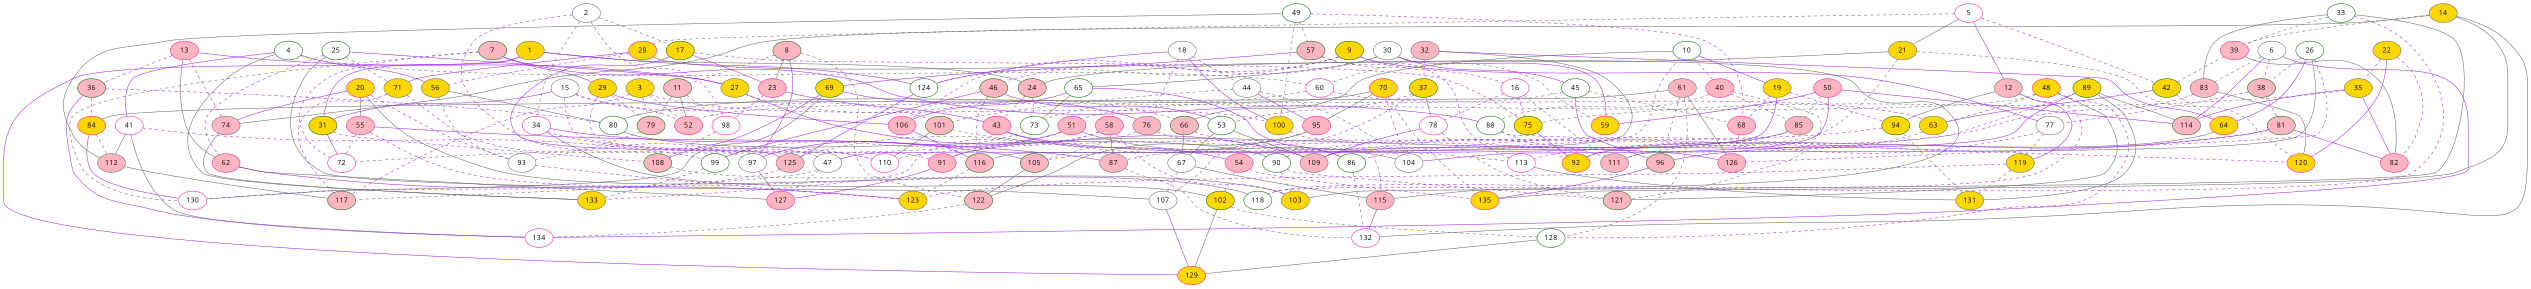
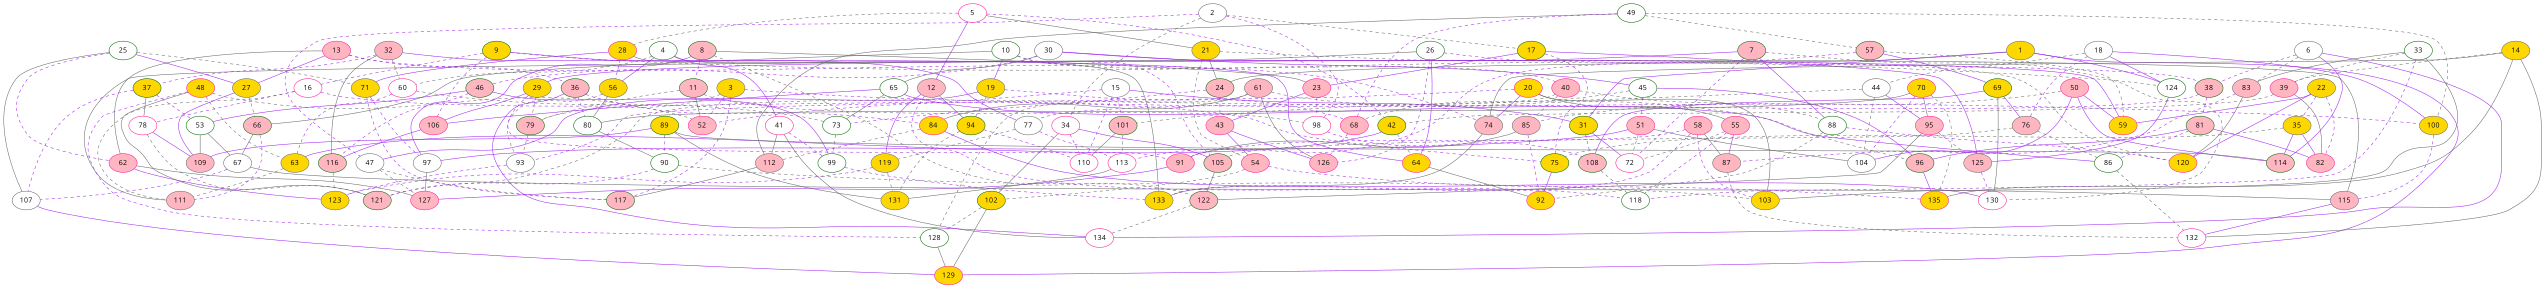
none -> (2224, 110)
